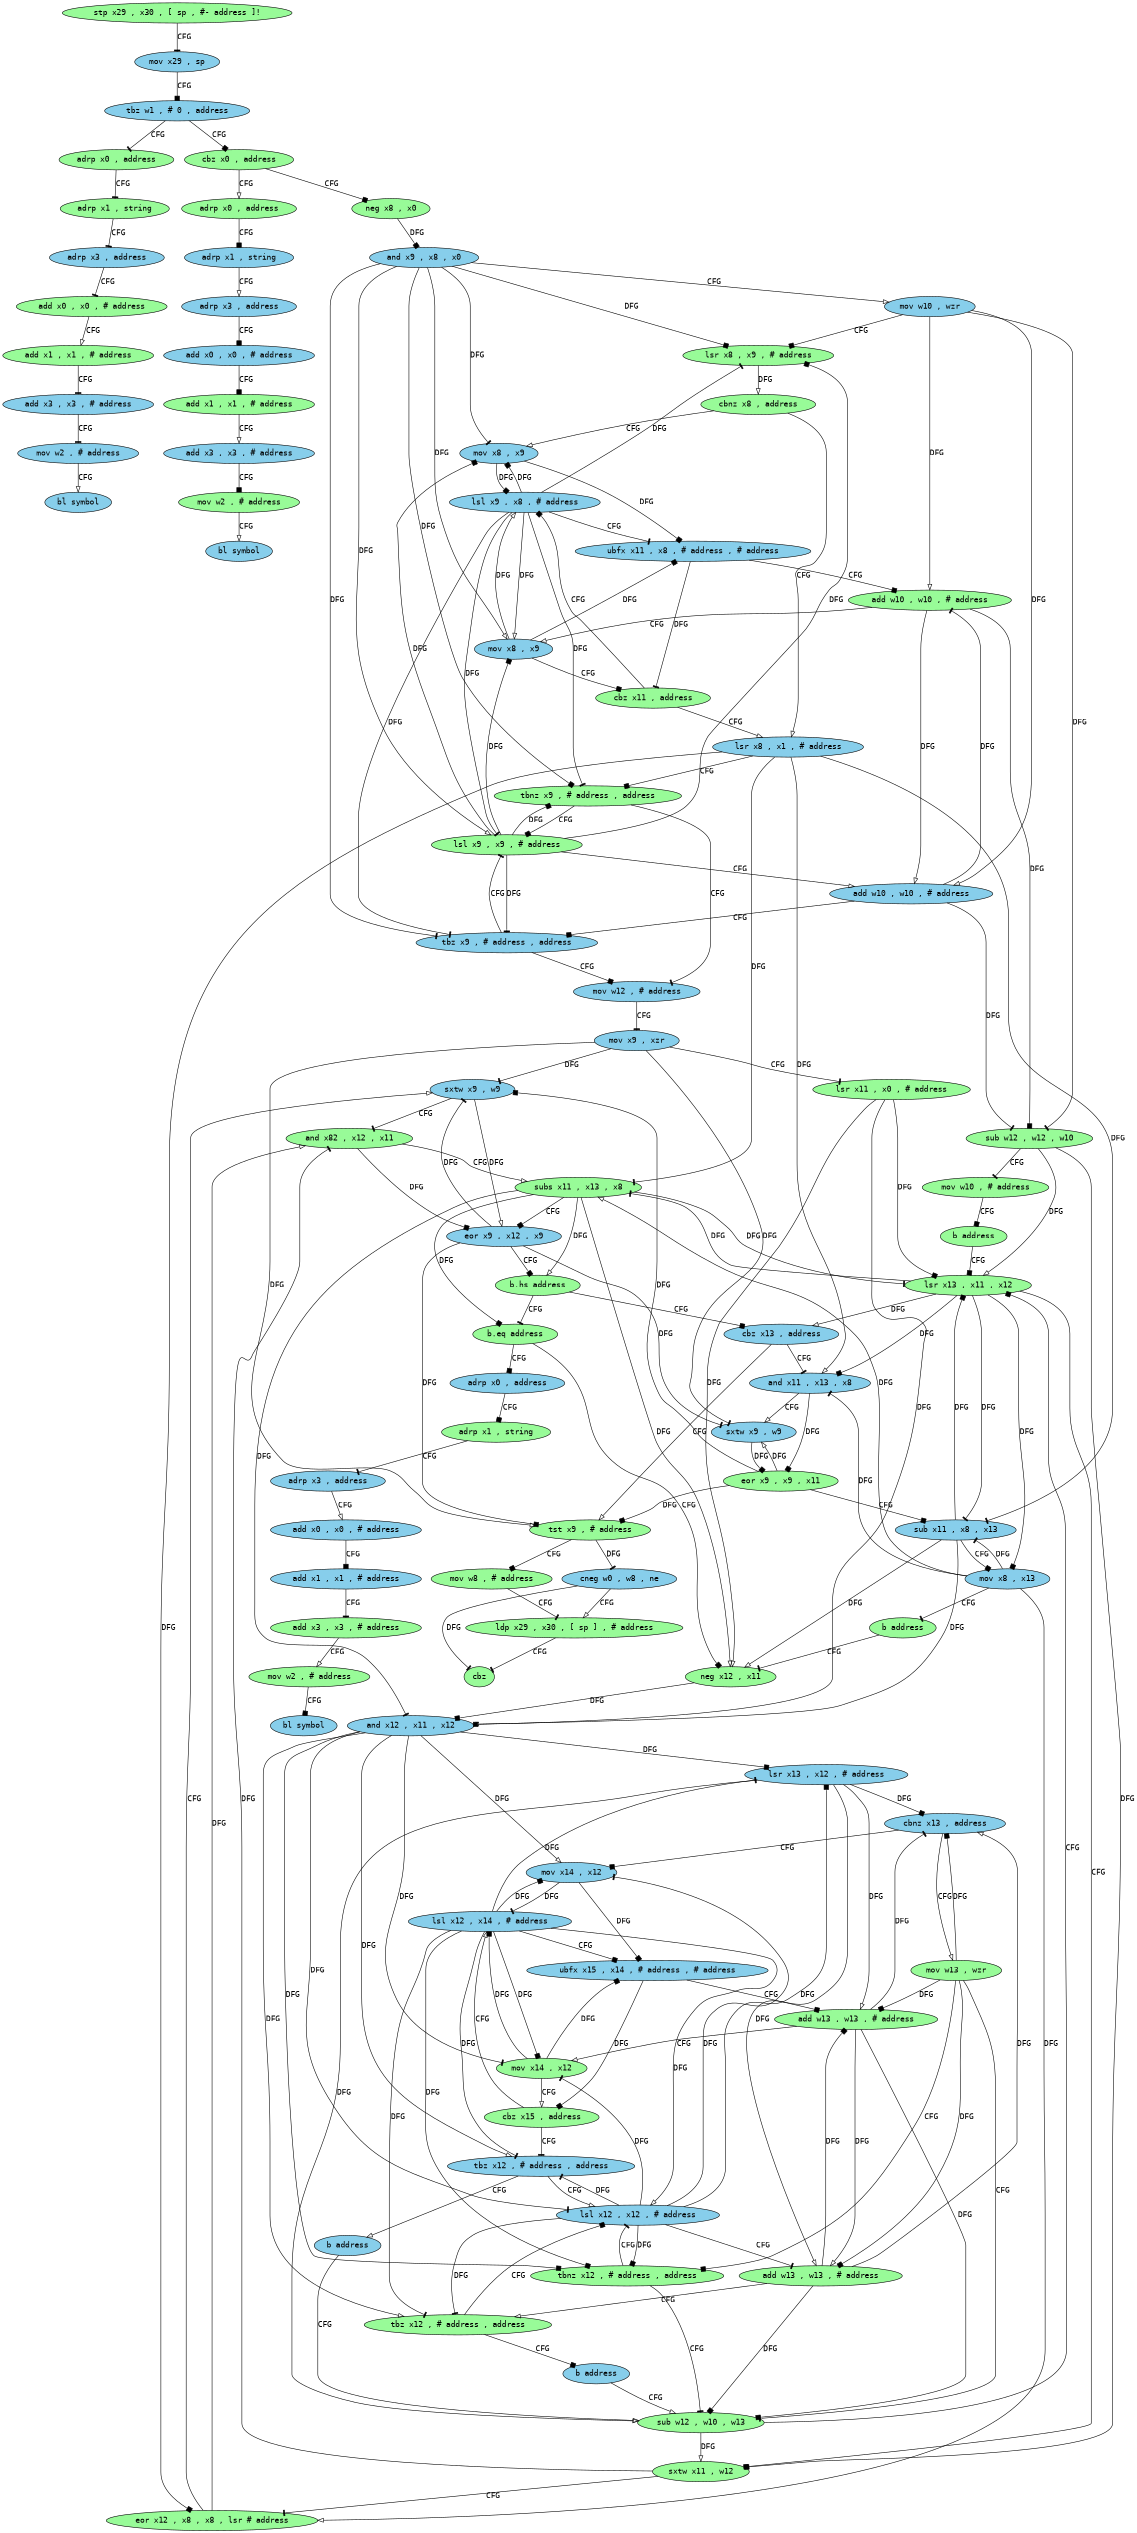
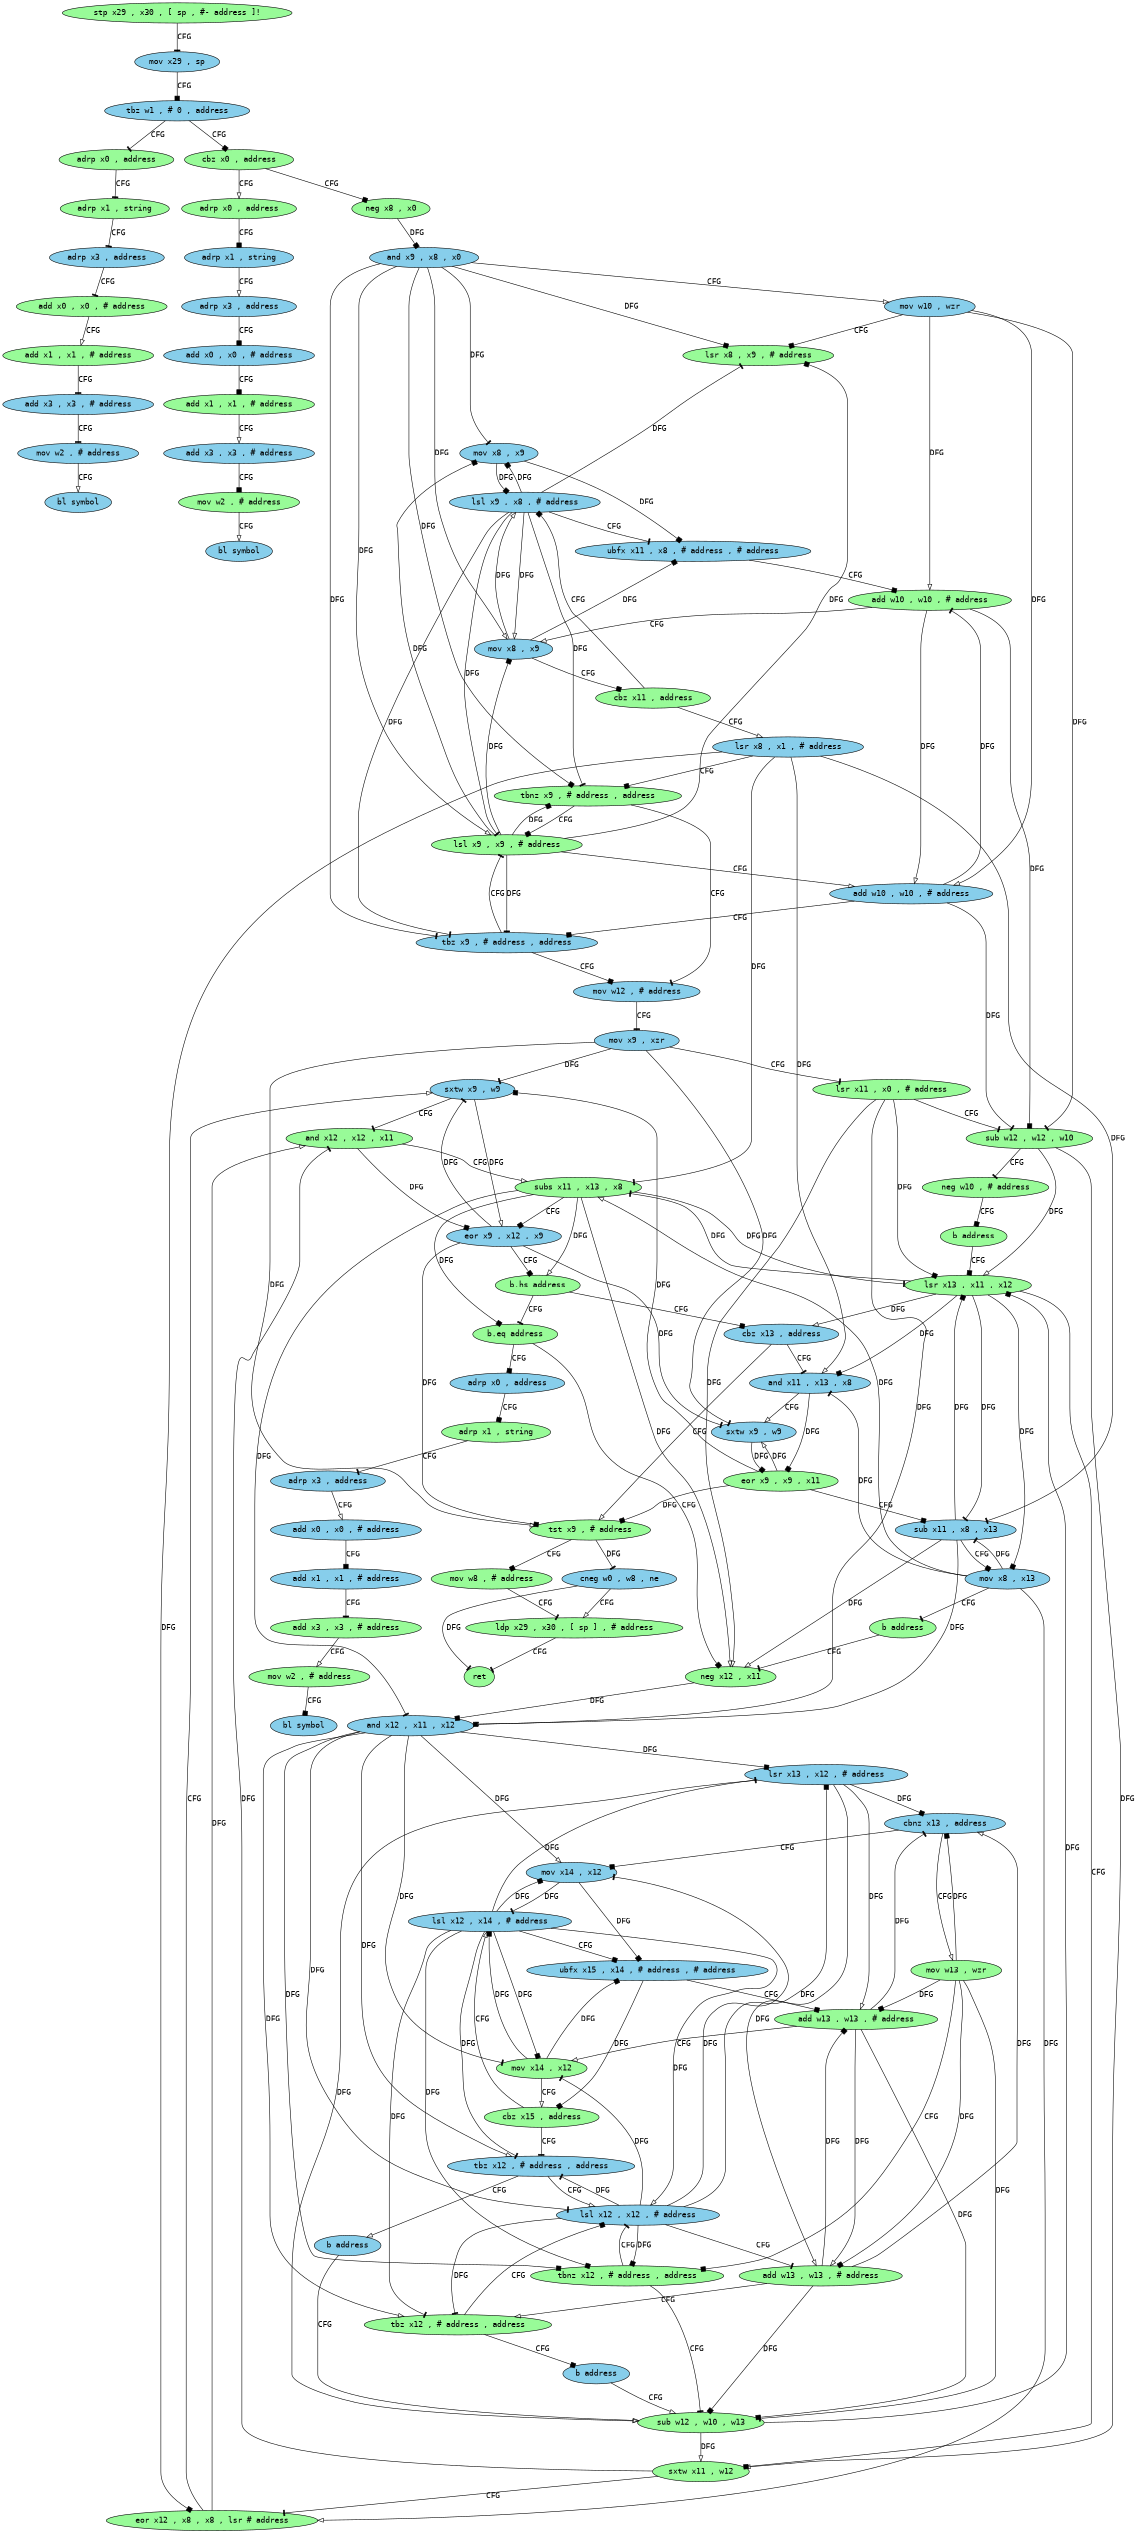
(758, 404) -> none
(673, 623) -> none
none -> (955, 1115)
(349, 1138) -> (349, 1138)
(986, 1187) -> (986, 1187)
(479, 1677) -> (479, 1677)
(1072, 1848) -> (1072, 1848)
(1118, 1961) -> (1118, 1961)
(1003, 2191) -> (1003, 2191)
